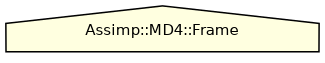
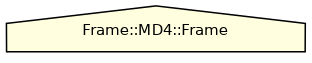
(162, 31) -> (156, 31)
